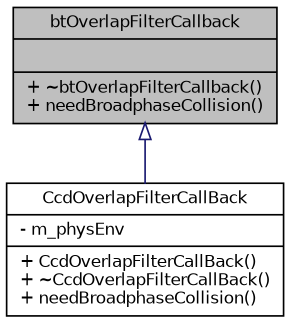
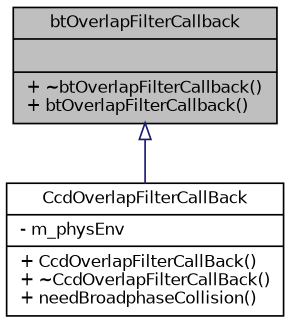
(145, 106) -> (138, 106)
